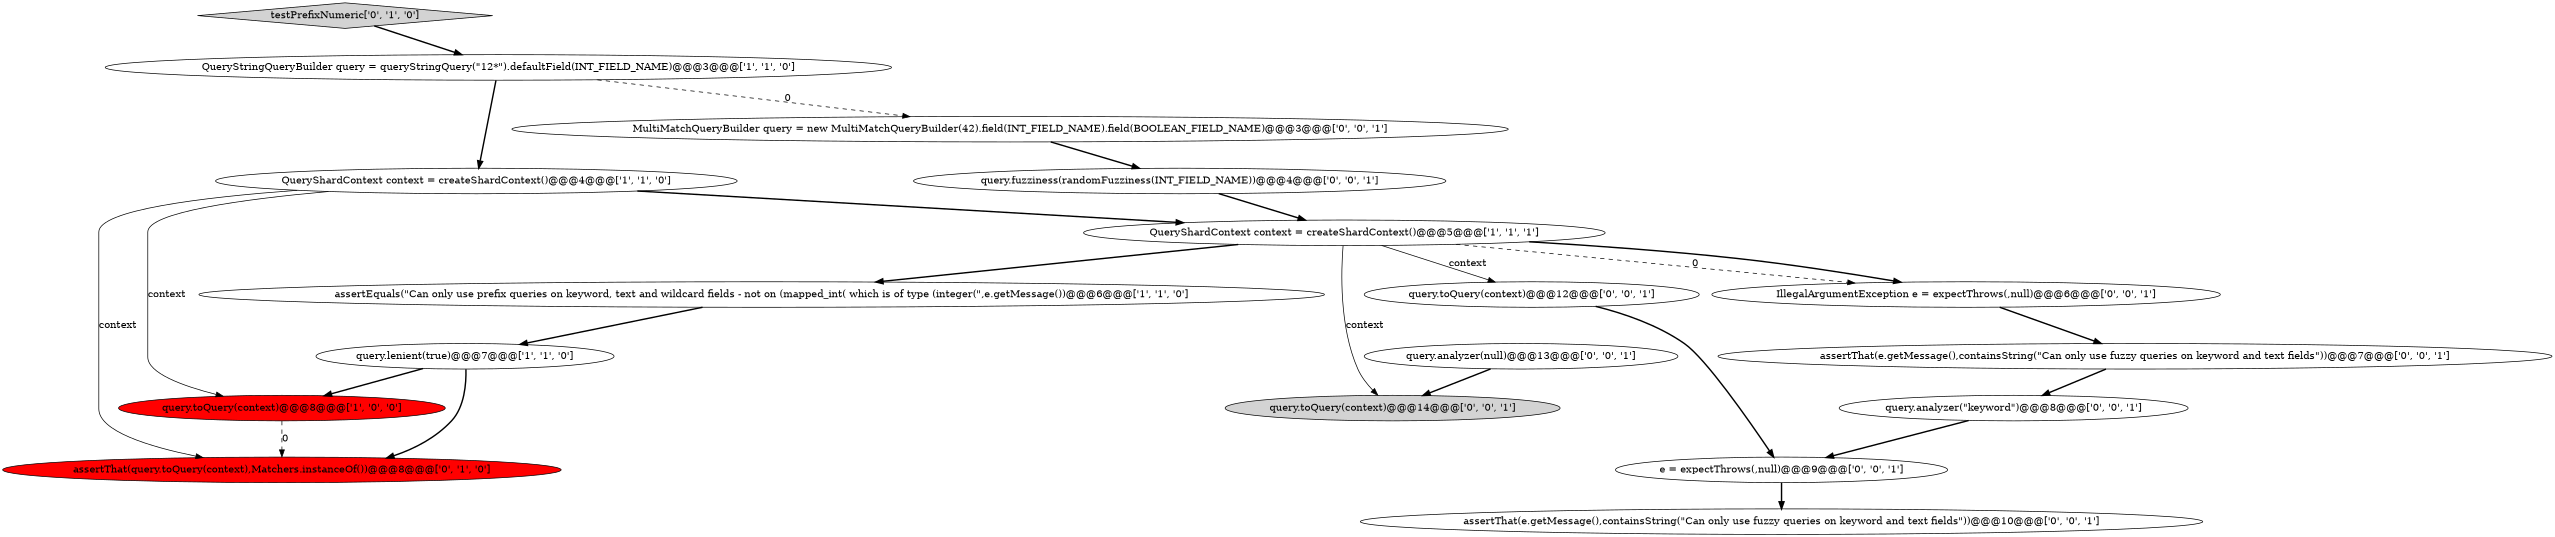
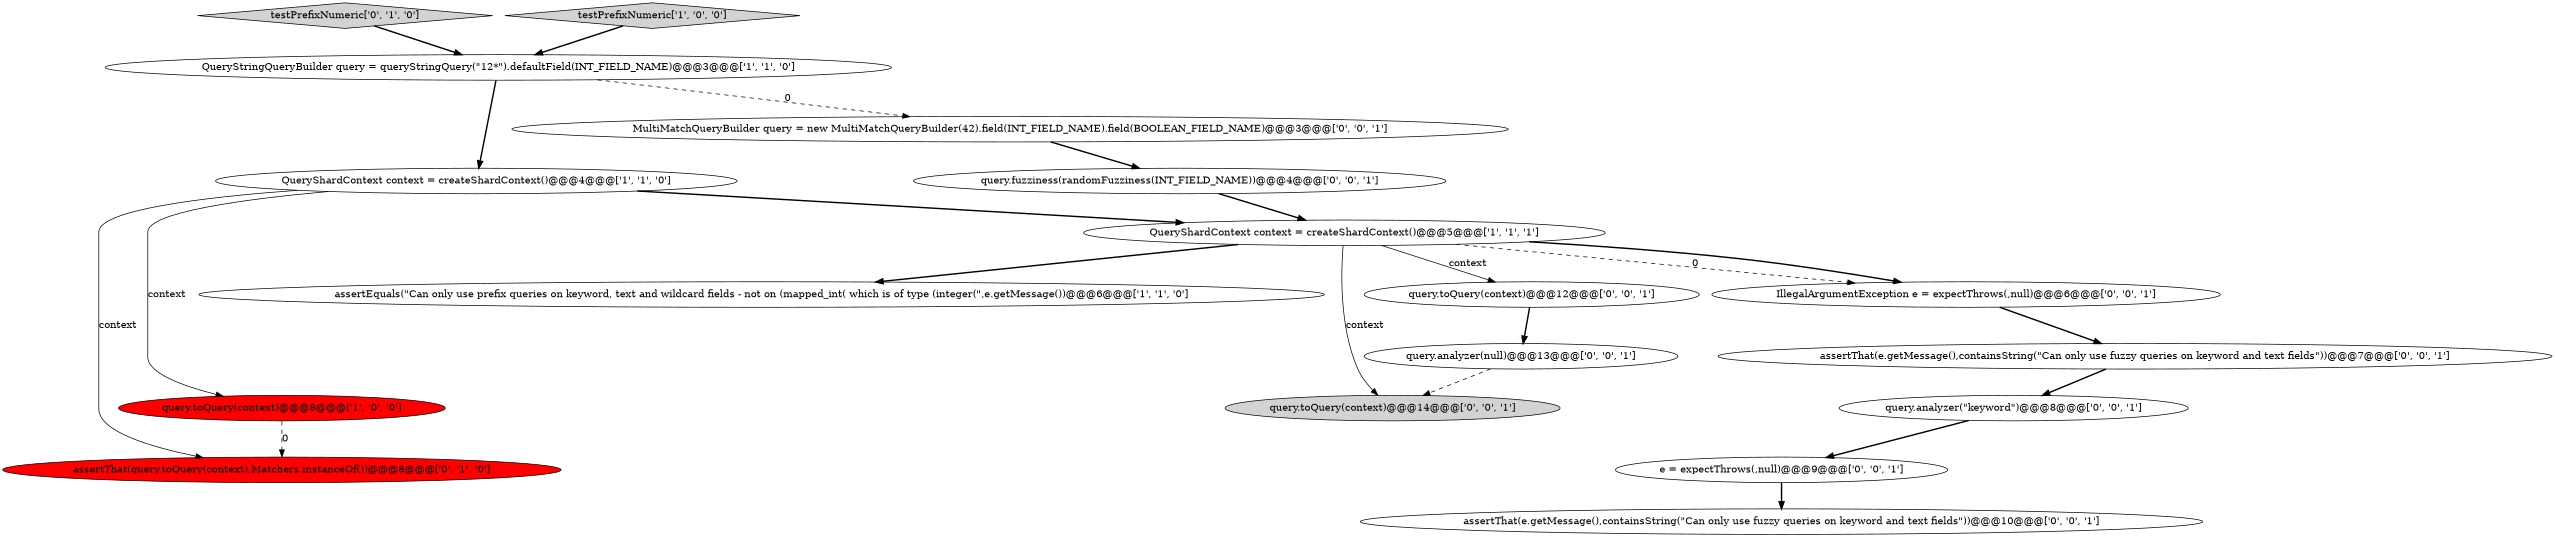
none -> (652, 16)
(465, 356) -> none
(1699, 358) -> (1527, 322)
(1460, 381) -> (1460, 381)
